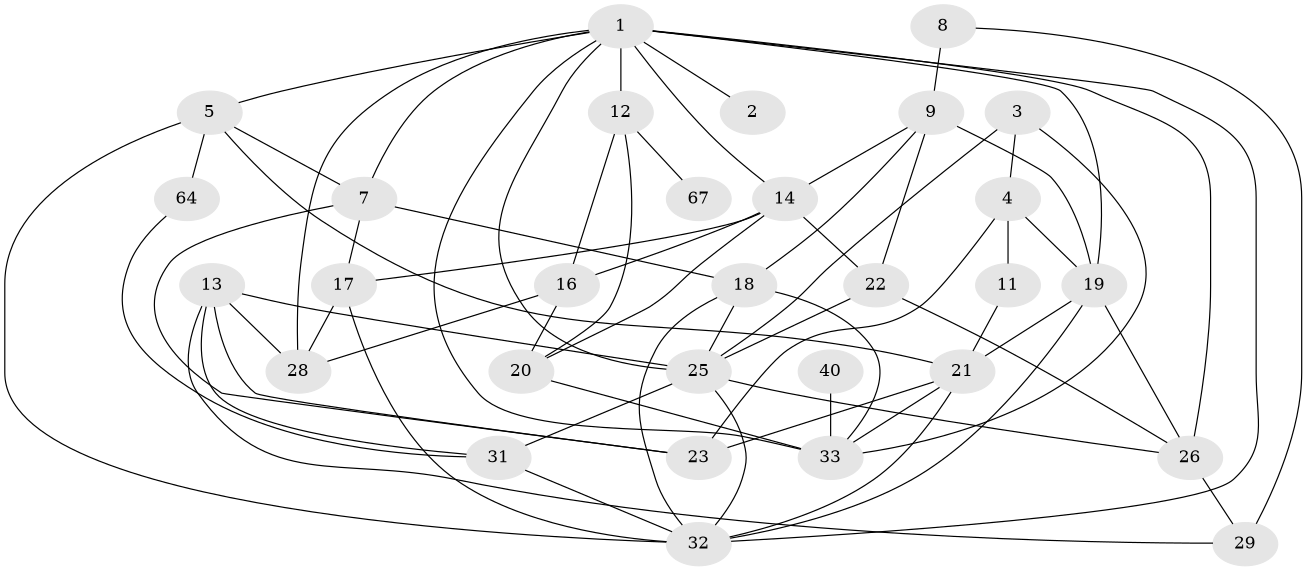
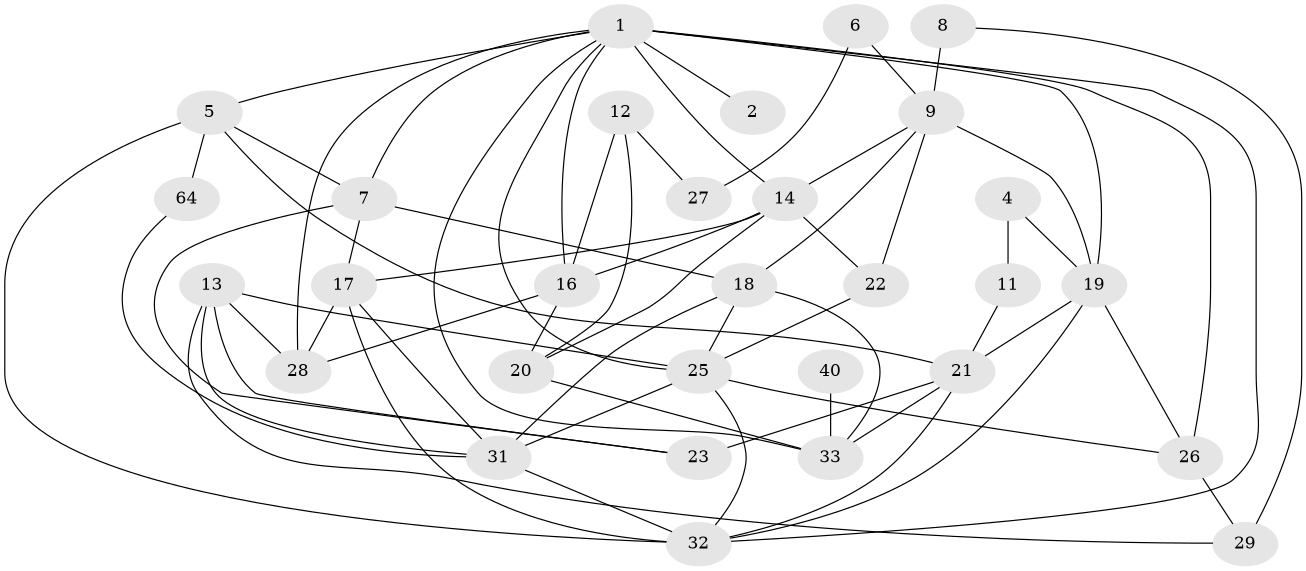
none -> (856, 26)
(621, 70) -> (565, 150)
(1018, 113) -> none
(699, 199) -> (699, 199)
(844, 330) -> none
(1030, 363) -> none
none -> (420, 372)
(642, 387) -> (618, 349)
